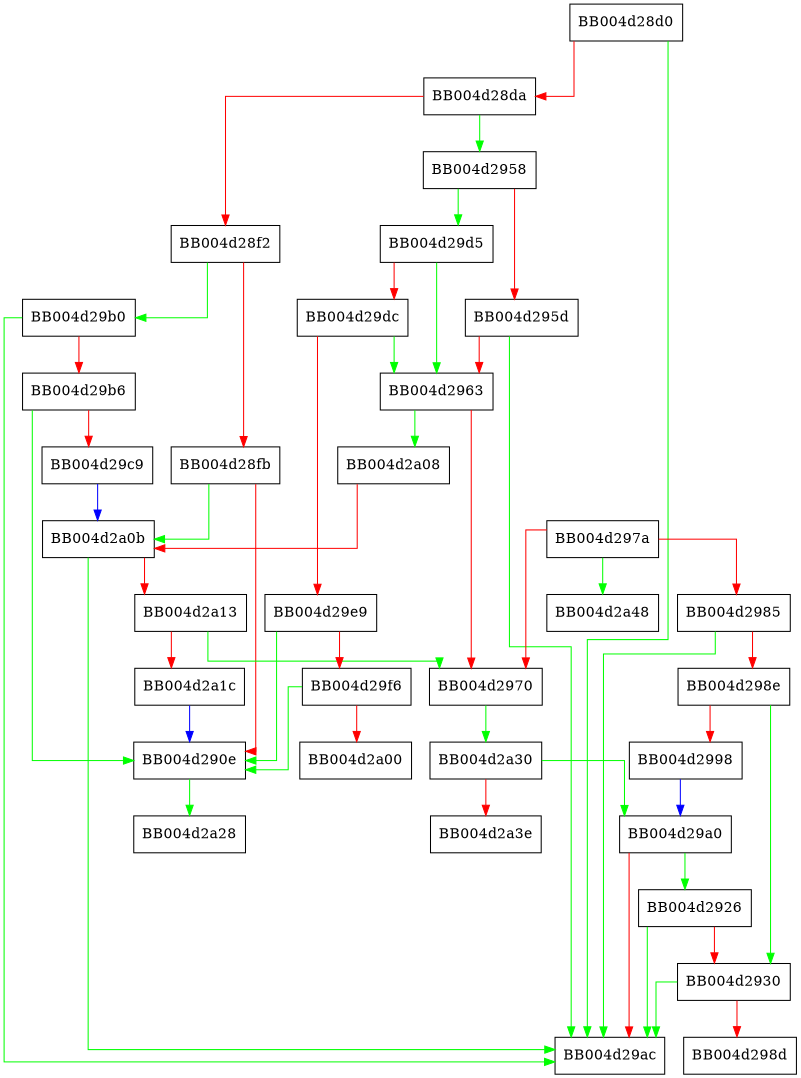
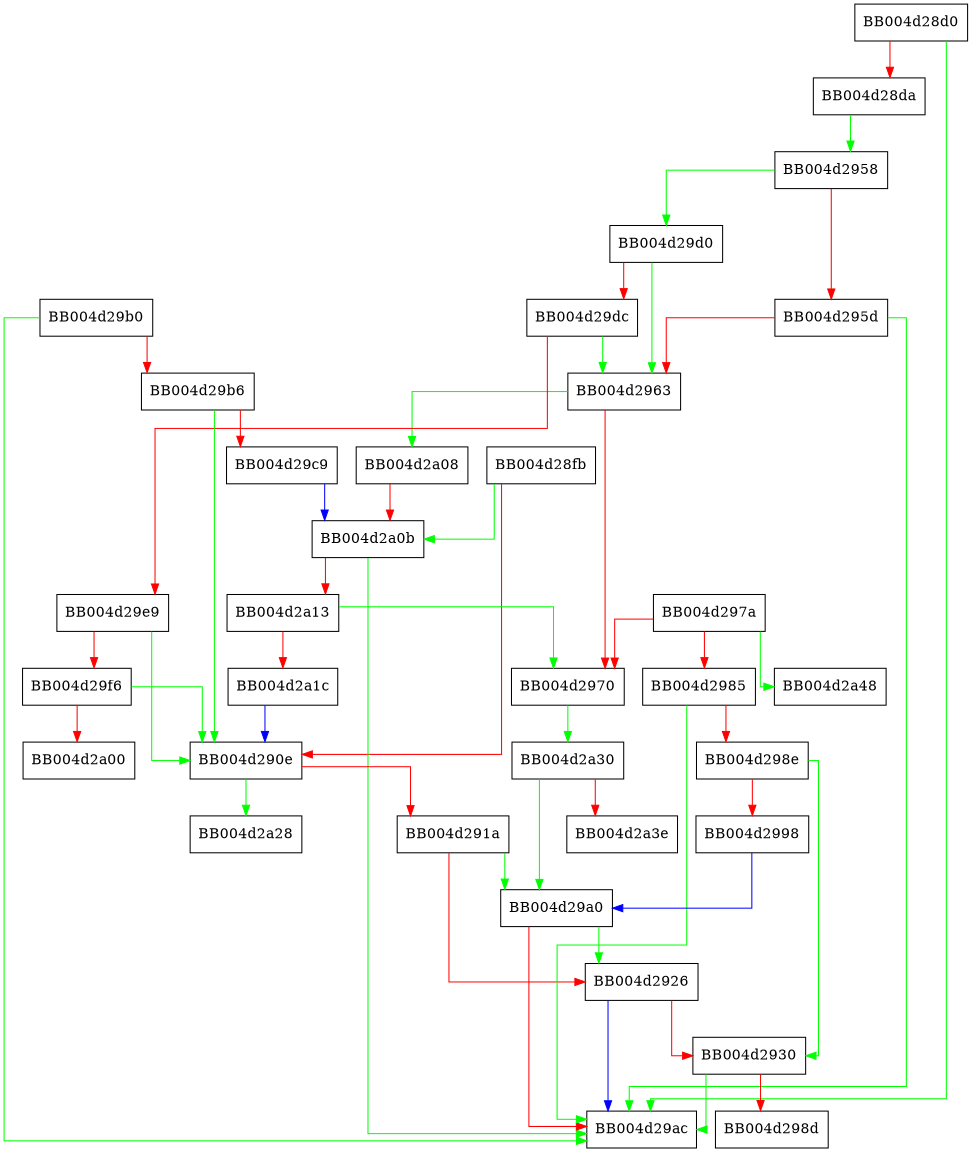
(225, 244) -> none
(437, 244) -> (666, 244)
none -> (453, 834)
(647, 977) -> (608, 1051)
